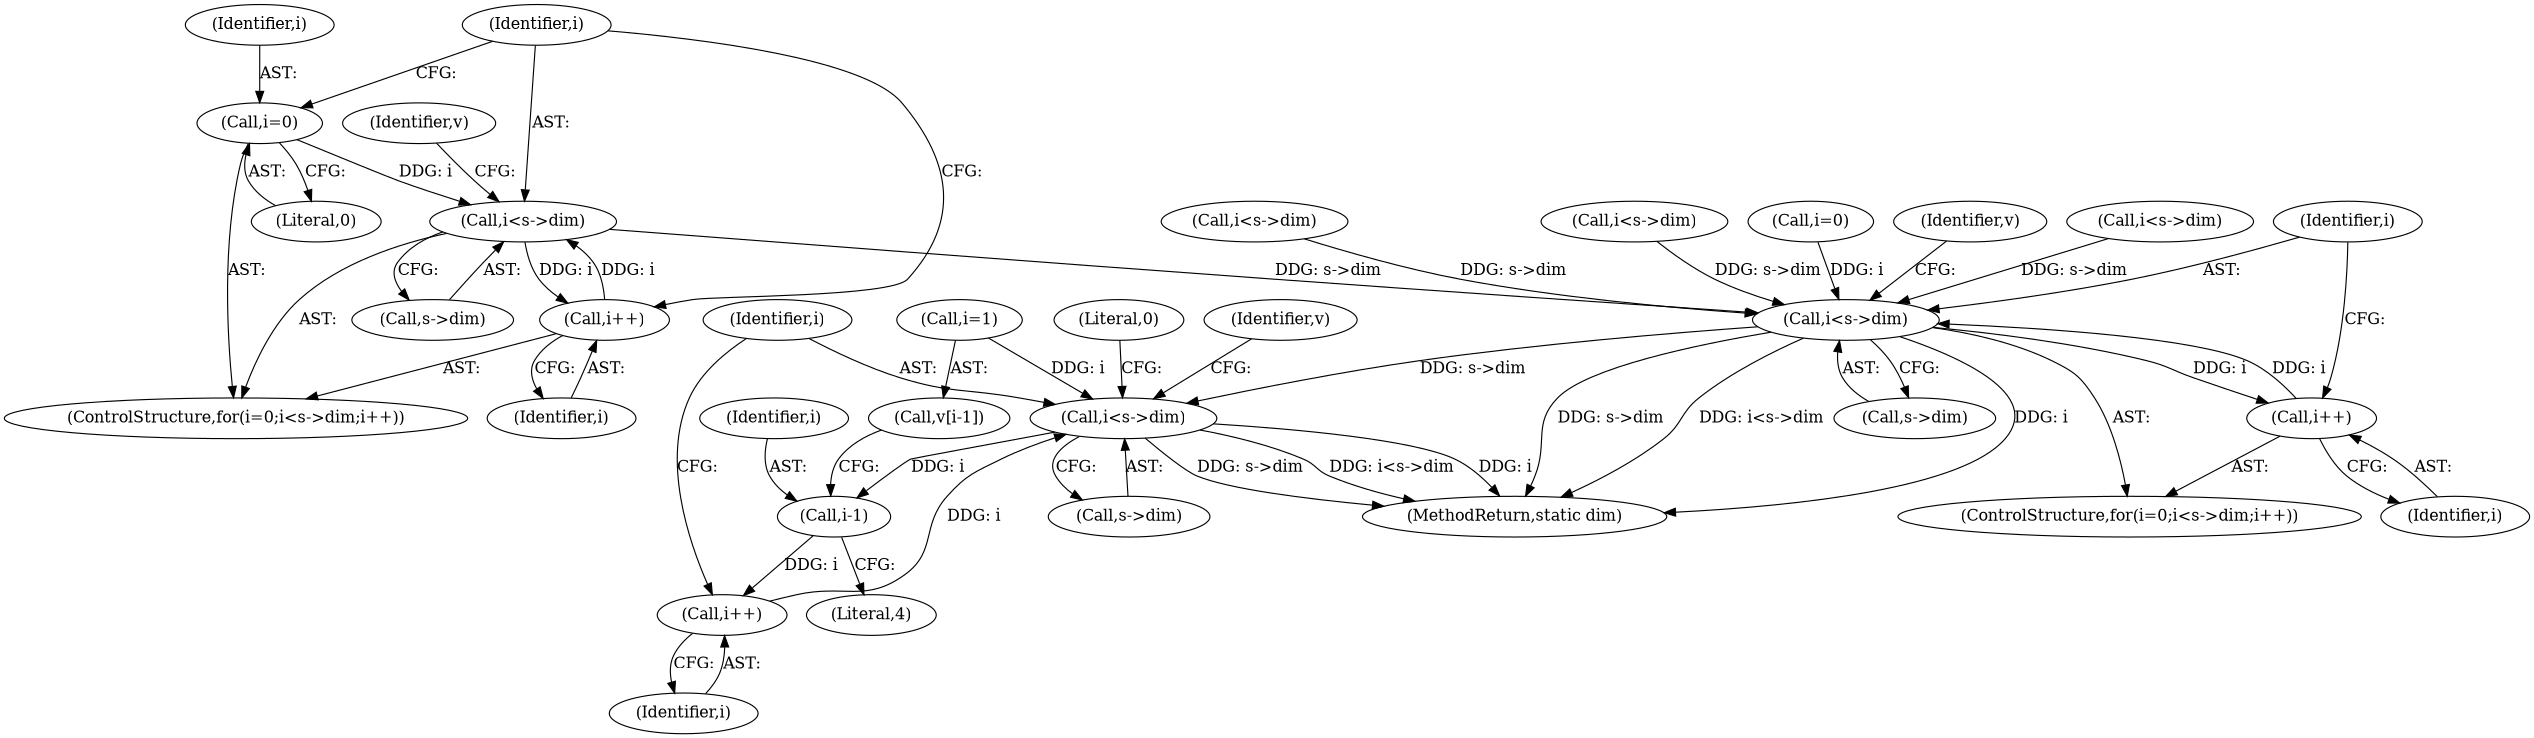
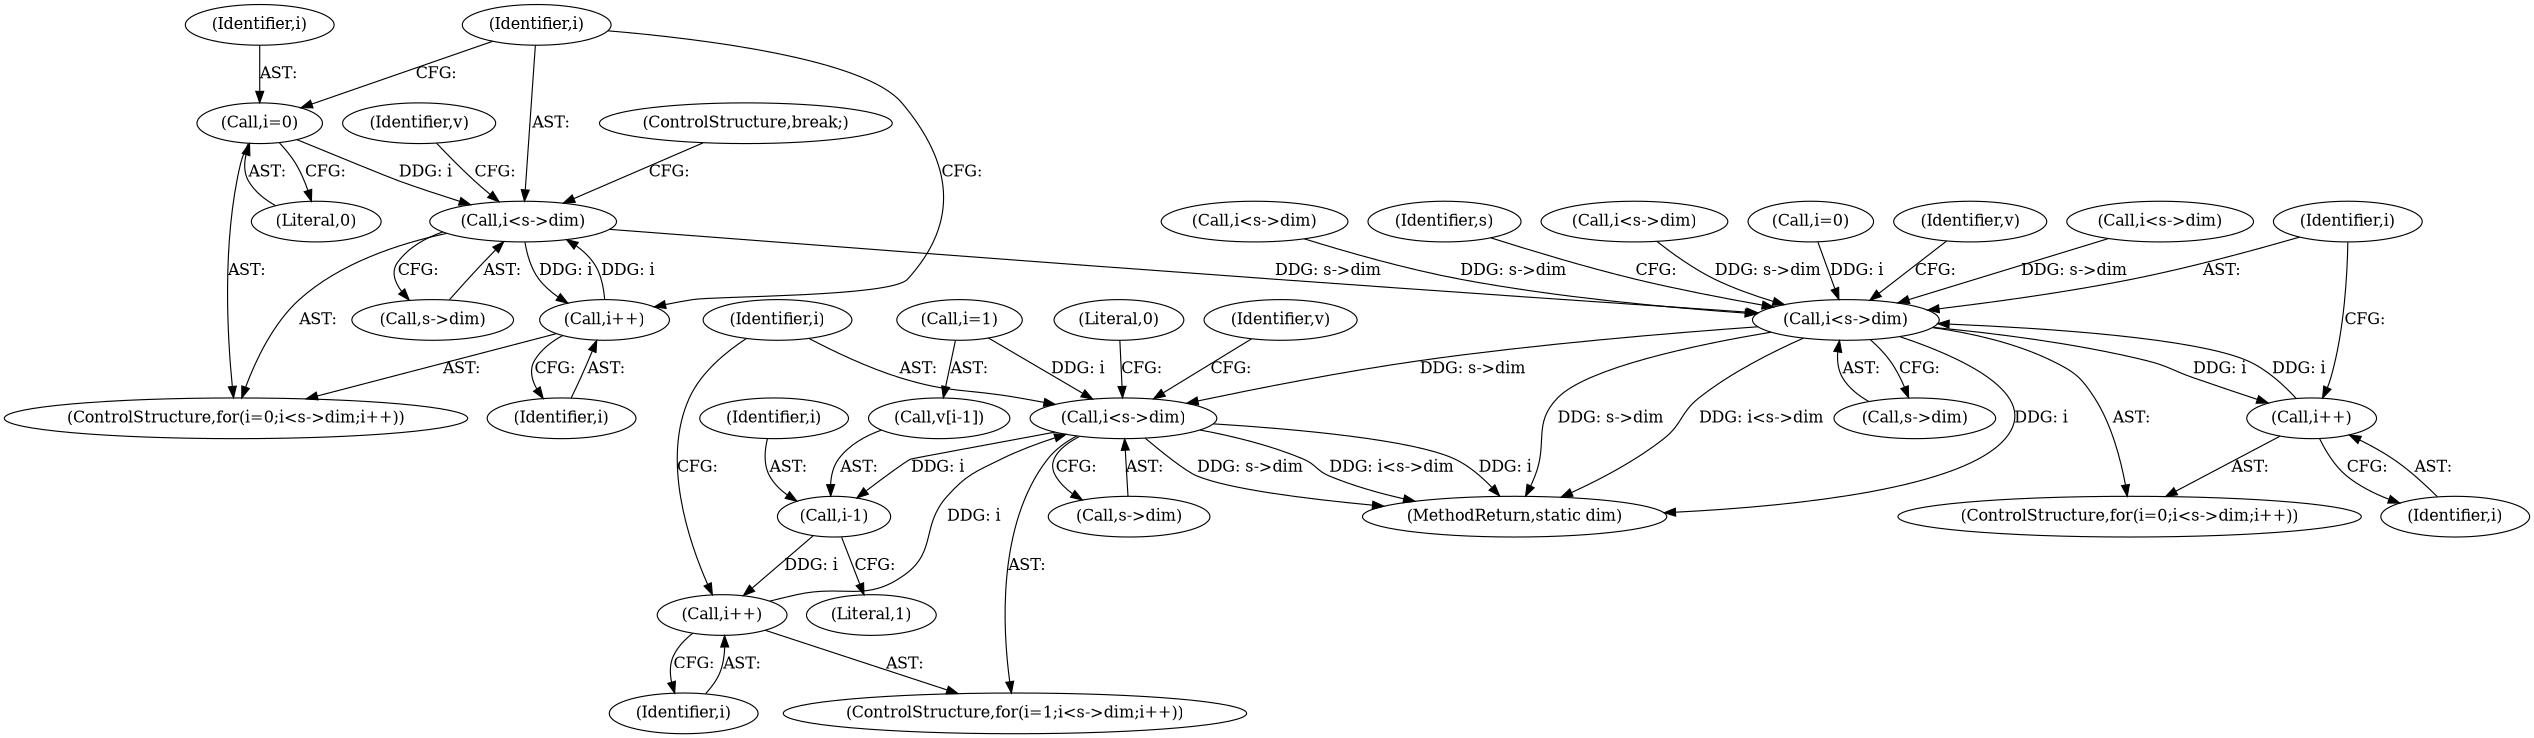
none -> (746, 123)
none -> (1445, 222)
(862, 467) -> (862, 467)
(871, 615) -> (871, 615)
none -> (1015, 713)
